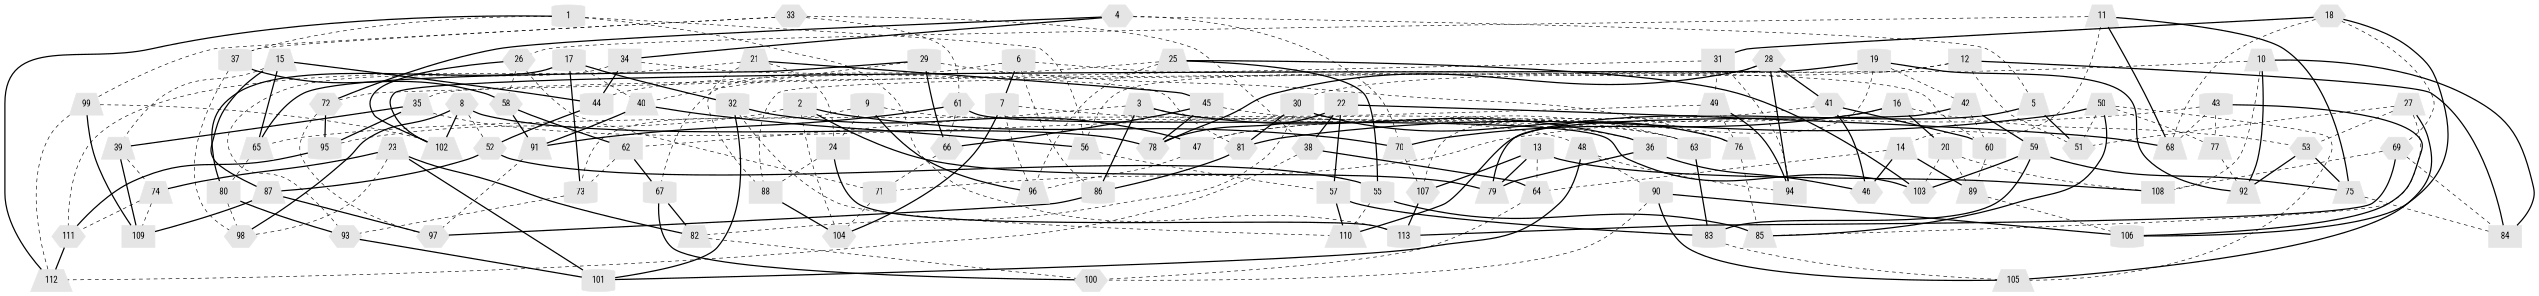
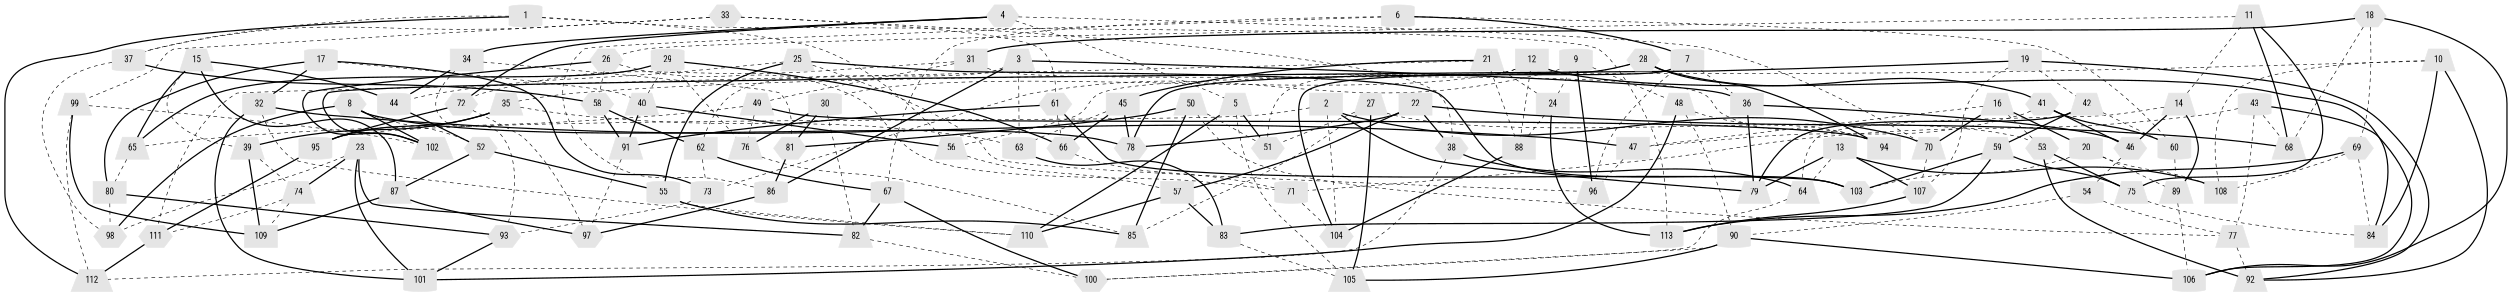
none -> (2087, 192)
(2299, 198) -> (1269, 204)
